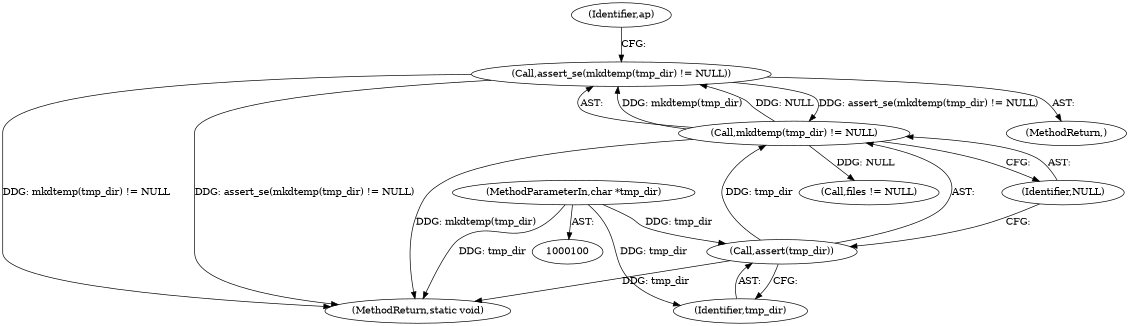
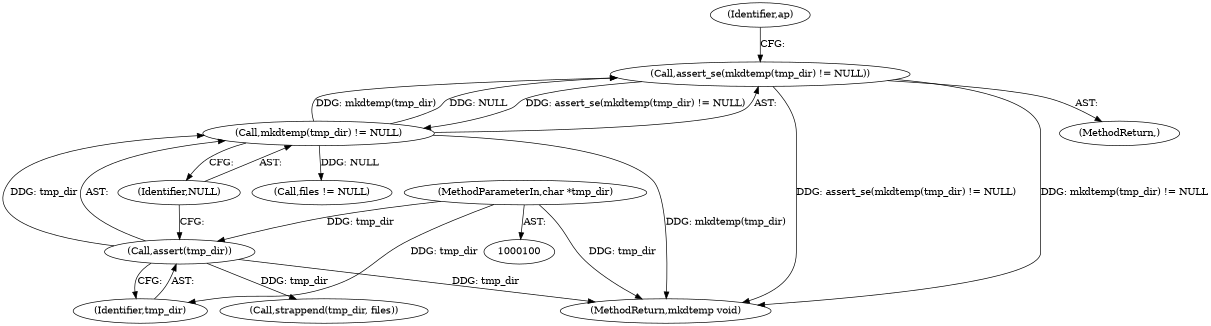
none -> (324, 311)
(418, 311) -> (666, 311)
